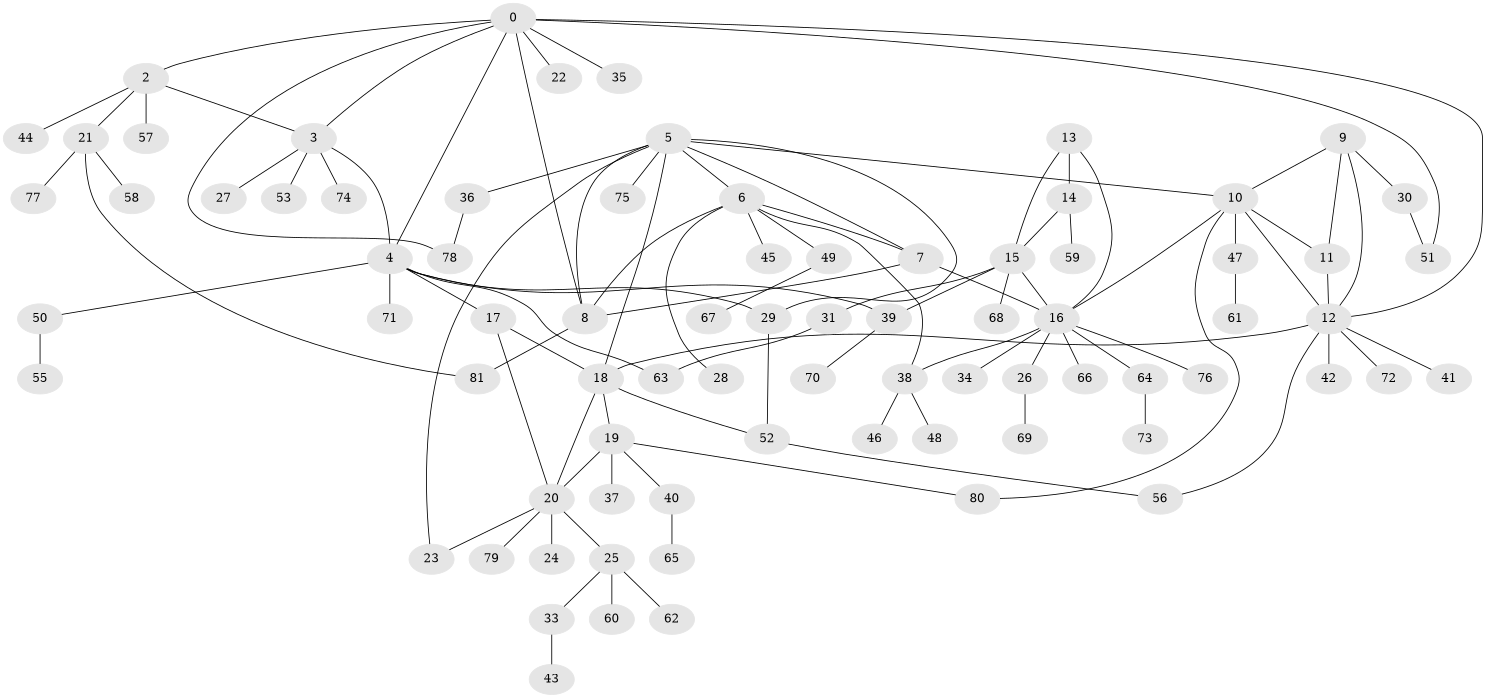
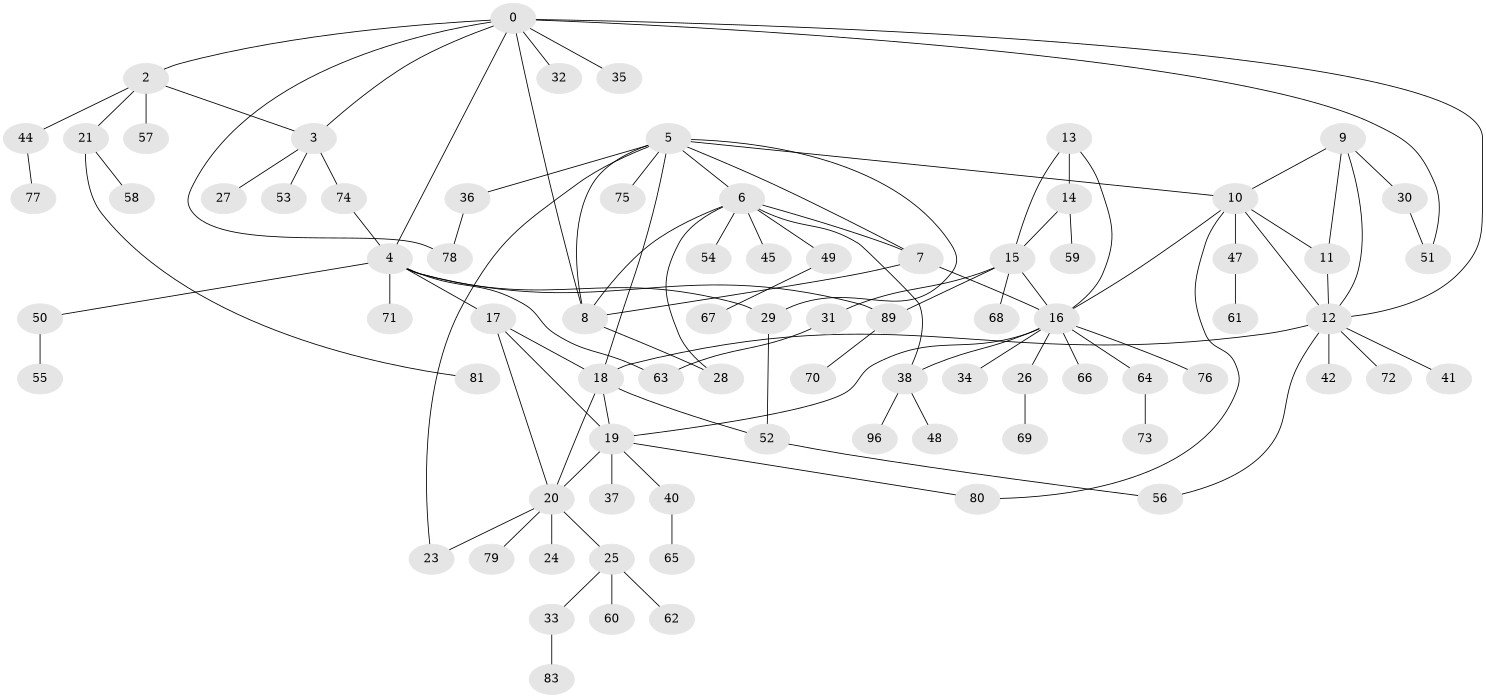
(559, 78) -> (559, 78)
(60, 169) -> (30, 168)
(376, 187) -> (367, 229)
none -> (709, 259)
(889, 319) -> (889, 319)
(531, 349) -> (654, 348)
none -> (553, 379)
none -> (843, 394)
(875, 439) -> (875, 439)
(552, 679) -> (552, 679)
